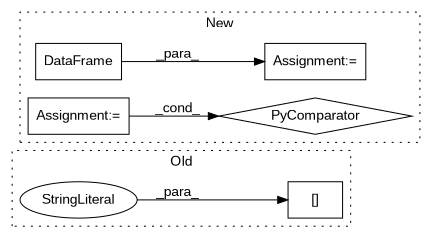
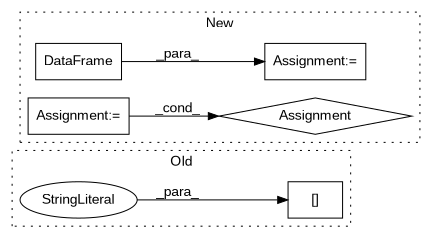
(315, 116) -> (315, 116)
